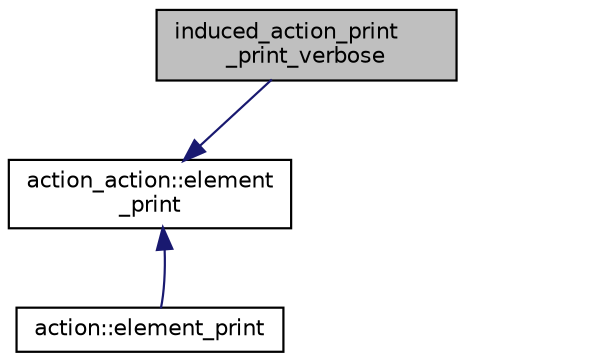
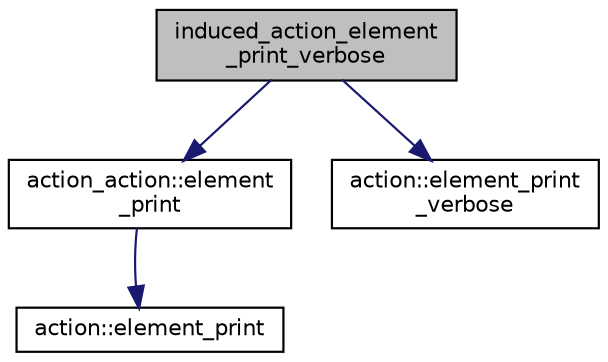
(307, 45) -> (307, 45)
none -> (465, 194)
(164, 279) -> (135, 257)
